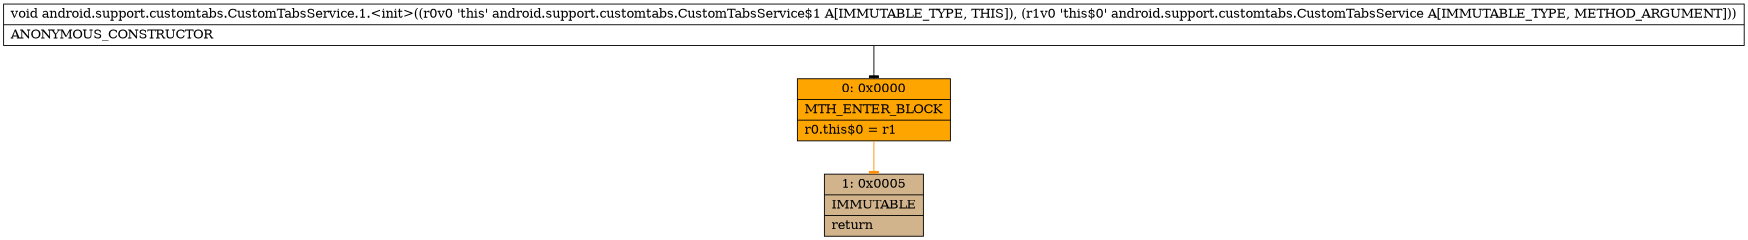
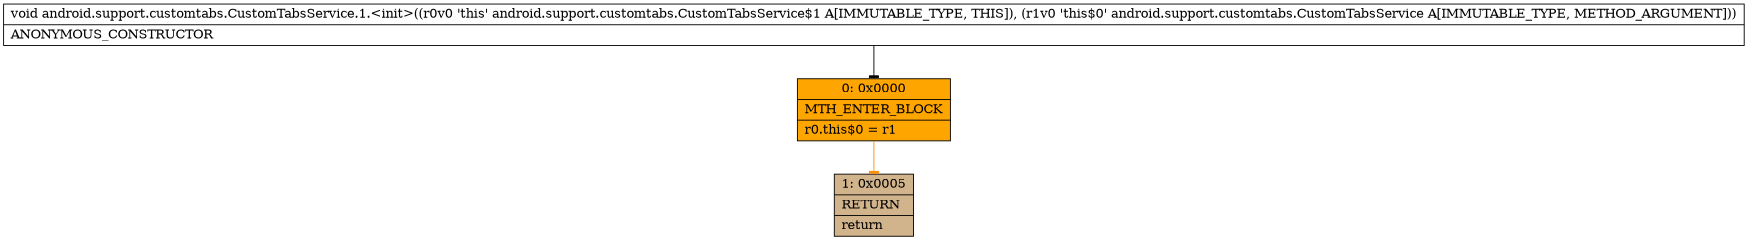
(874, 205) -> (871, 205)
